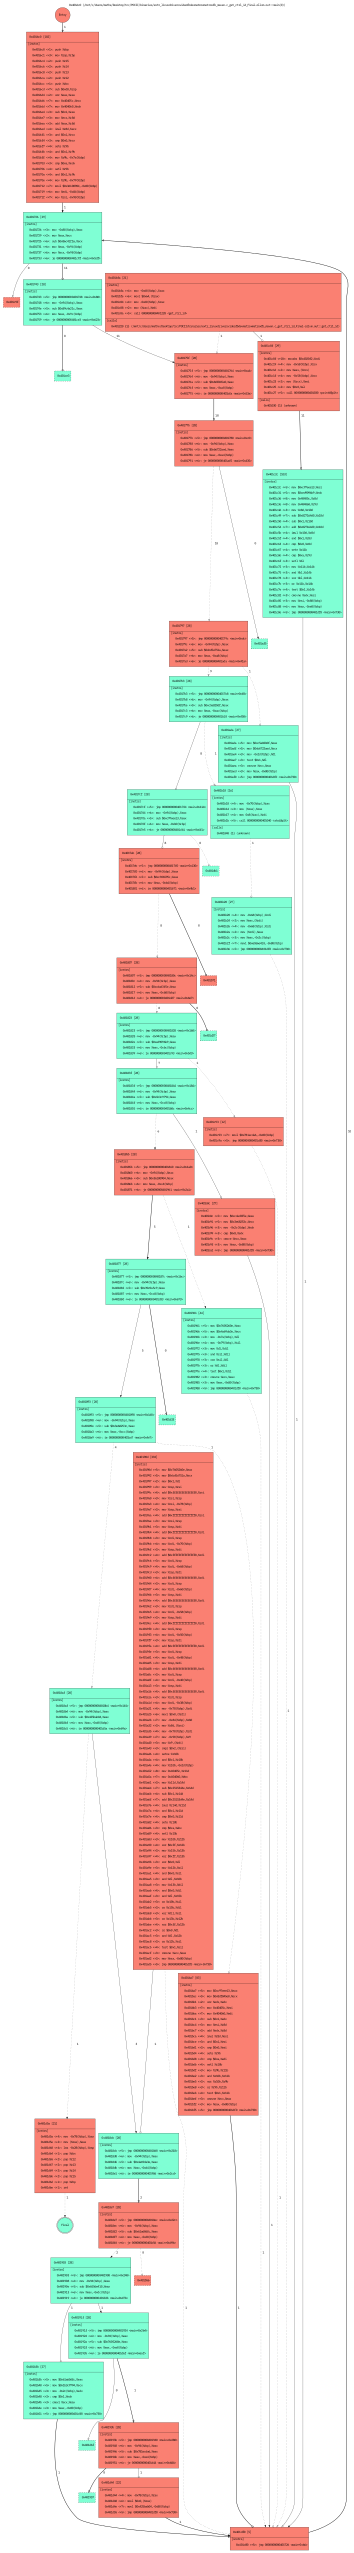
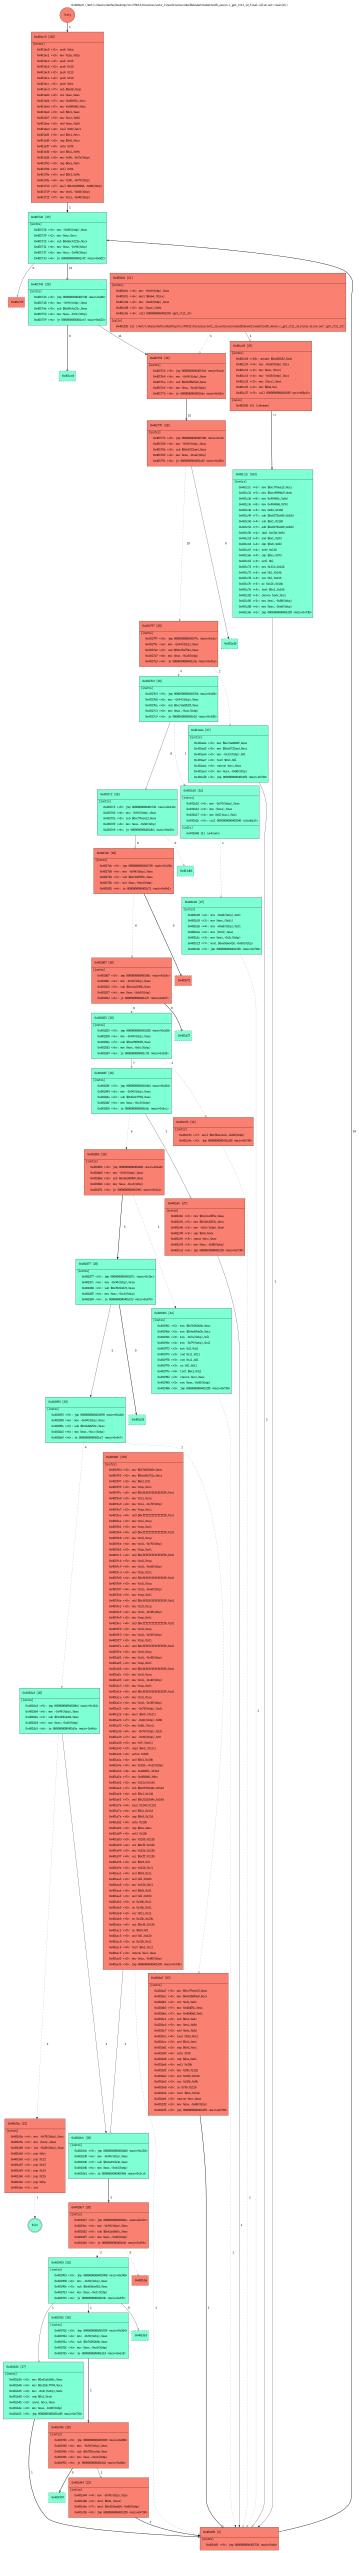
(65, 2225) -> (35, 2225)
(111, 2402) -> (132, 2315)
